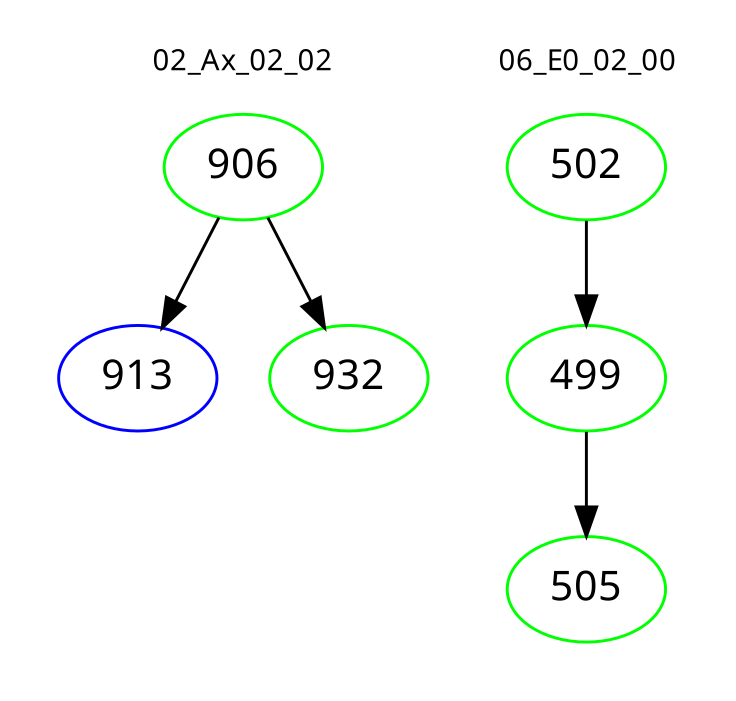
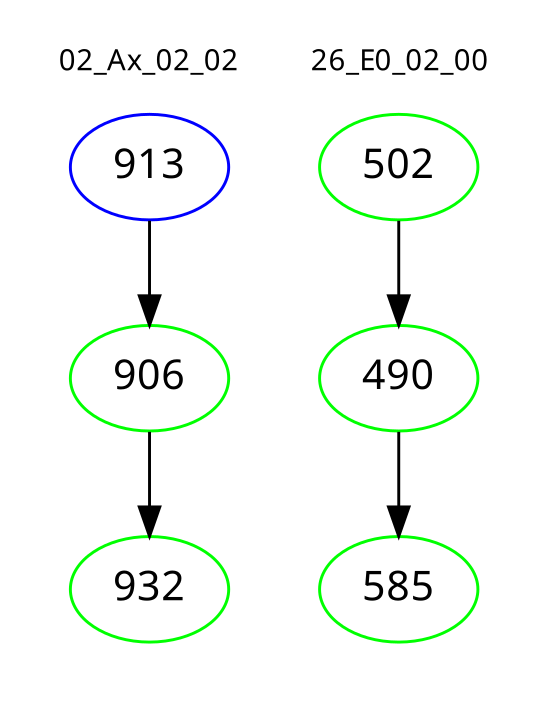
(588, 63) -> (400, 63)
(197, 260) -> (150, 258)
(586, 378) -> (399, 378)
(586, 589) -> (399, 589)
